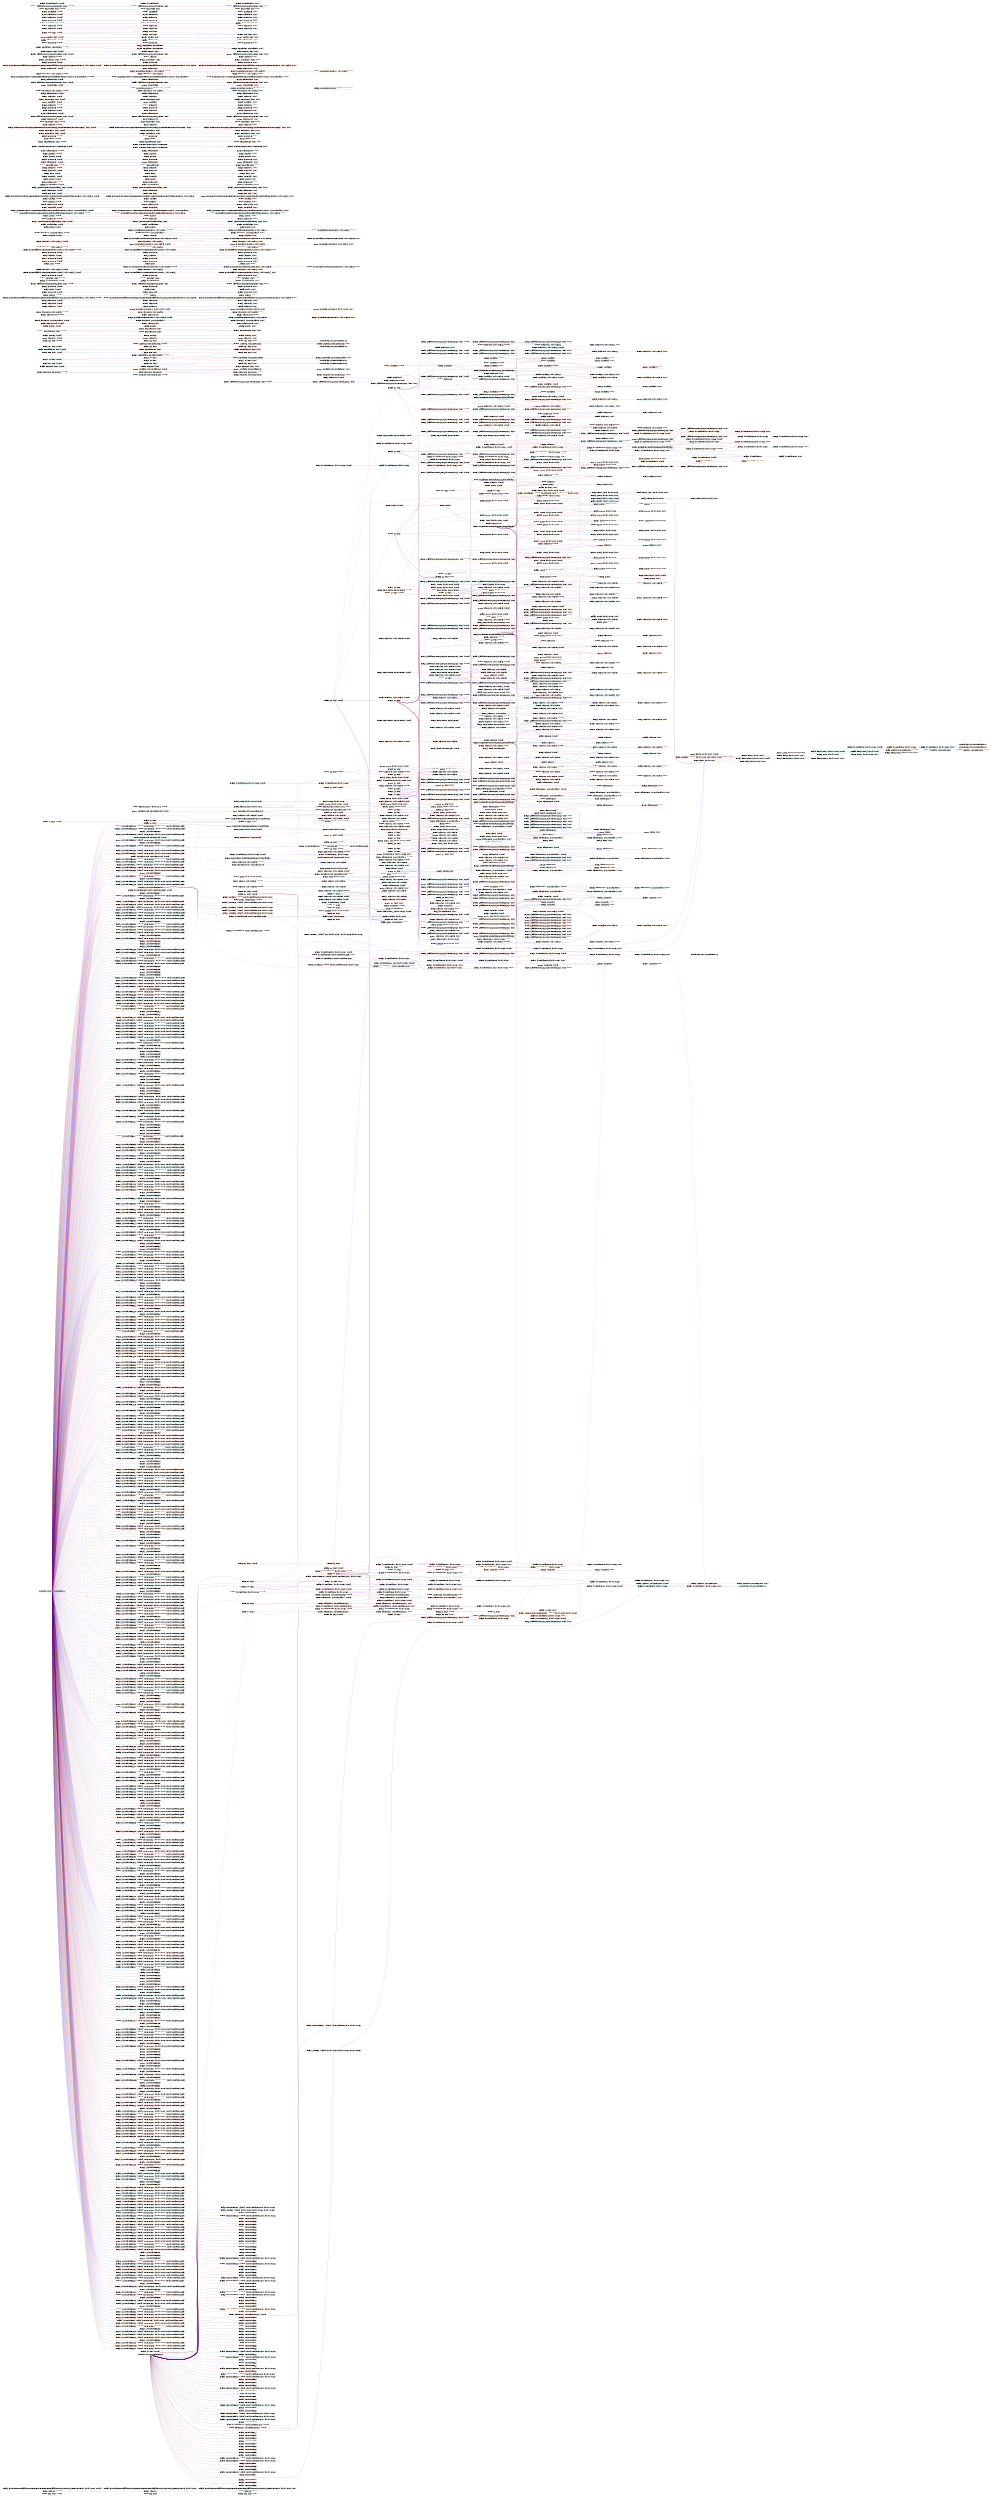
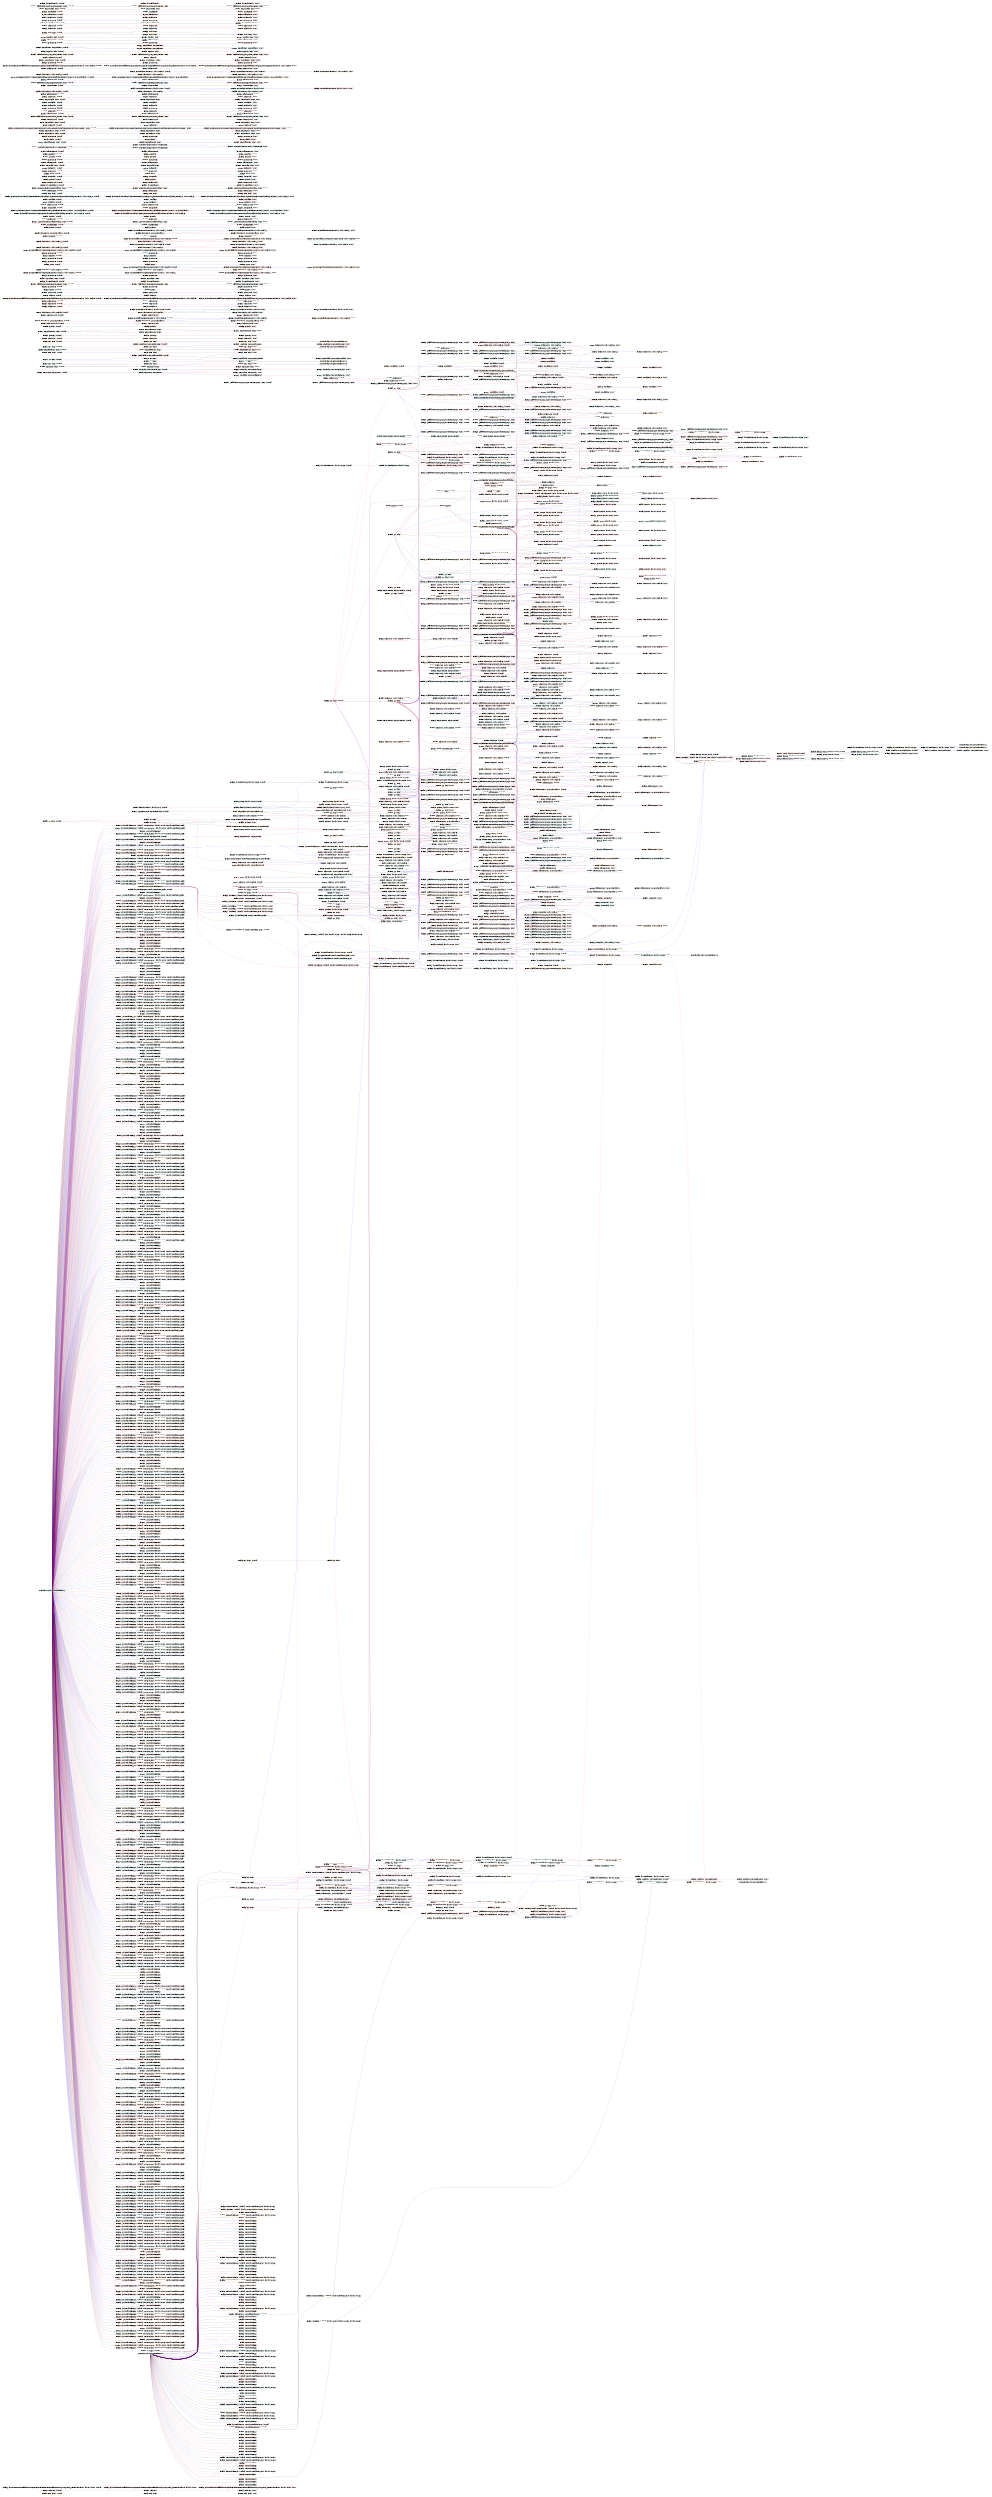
(150, 369) -> none
